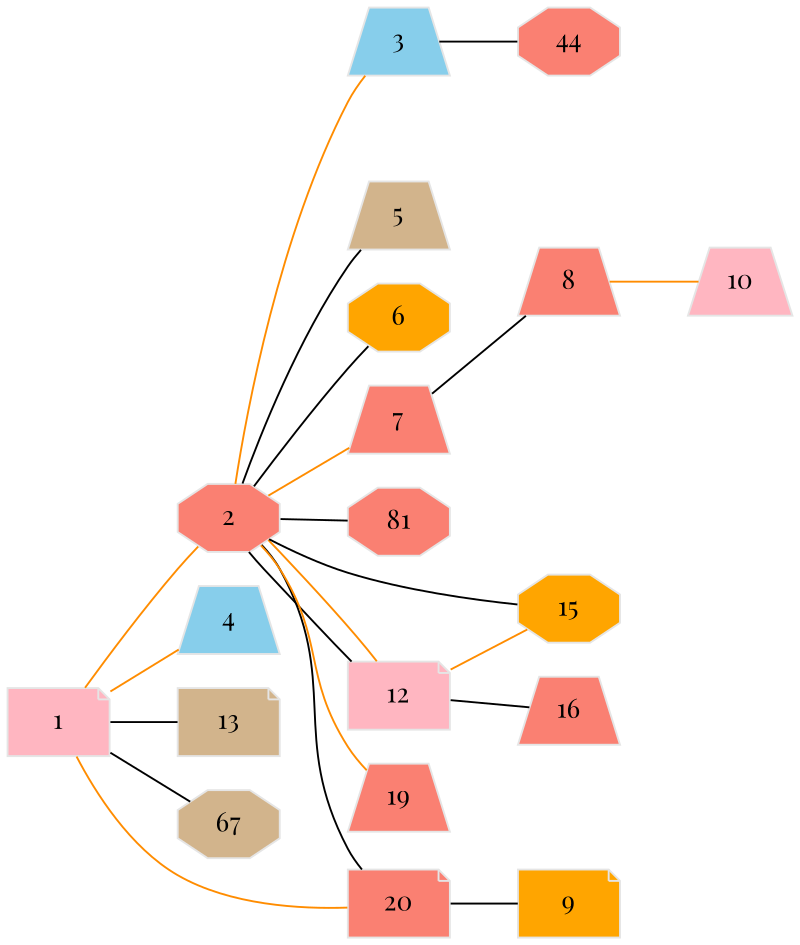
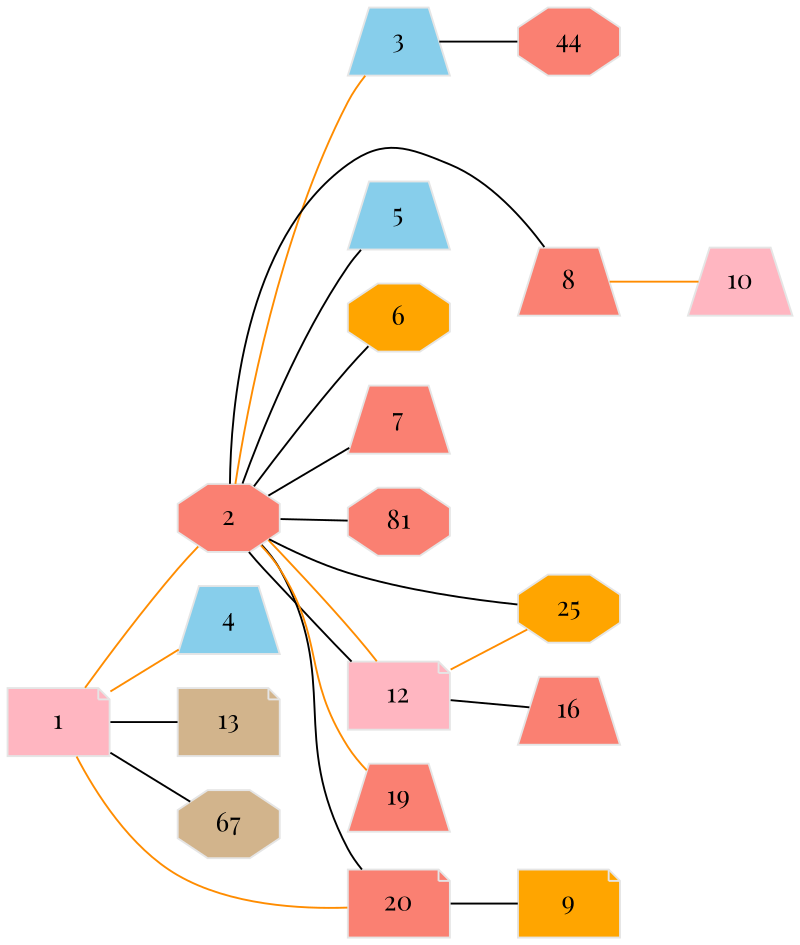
(399, 215) -> (399, 215)
(479, 355) -> (327, 184)
(309, 472) -> (309, 472)
(569, 609) -> (569, 609)
